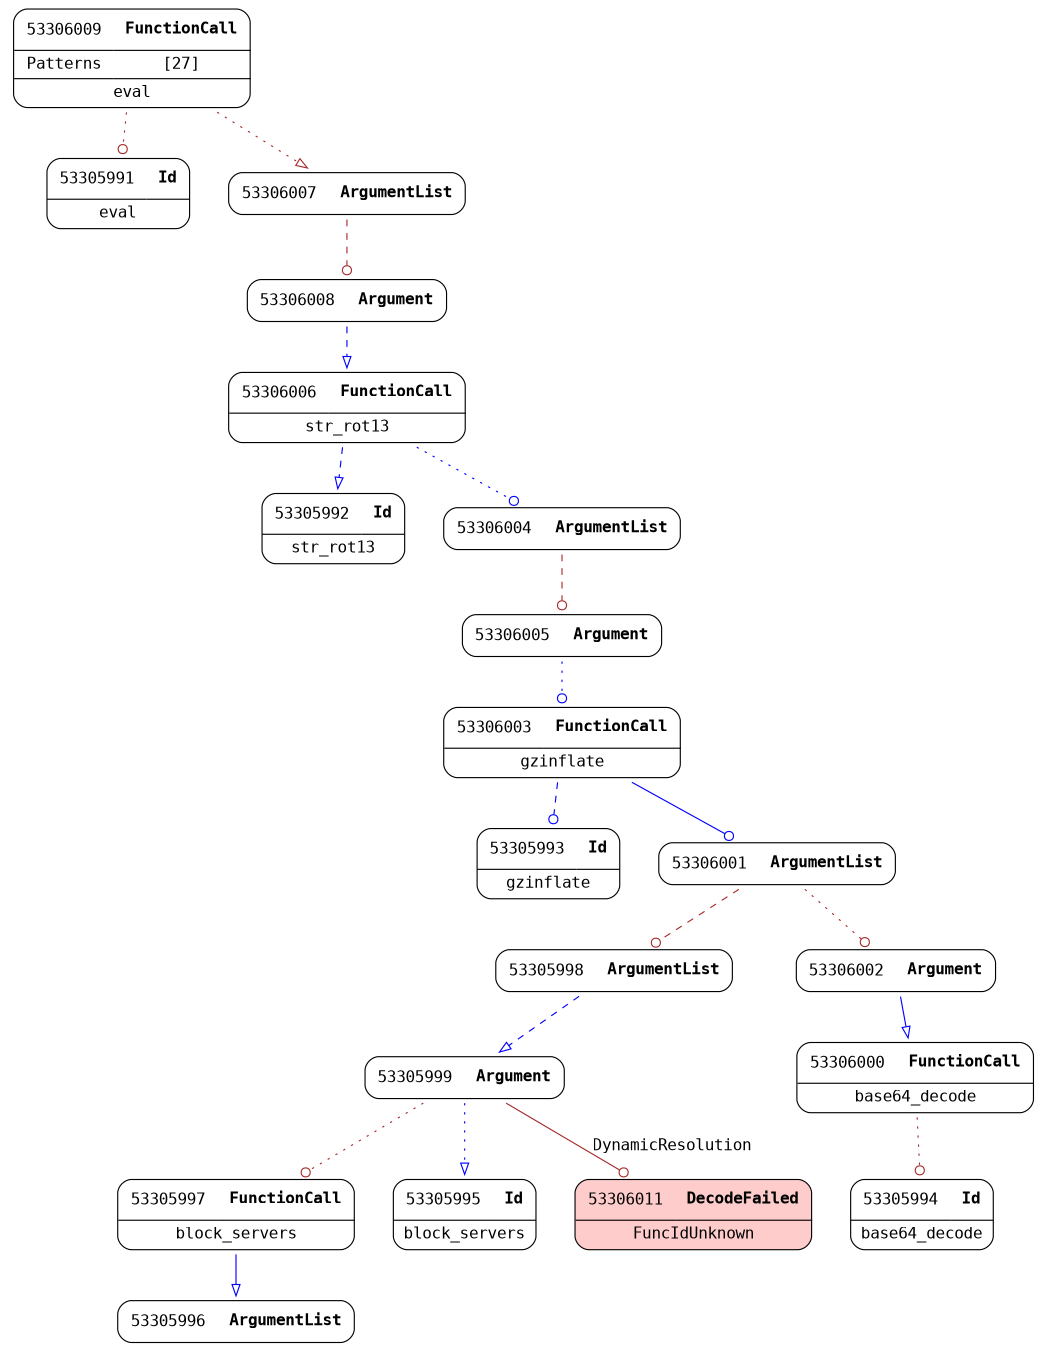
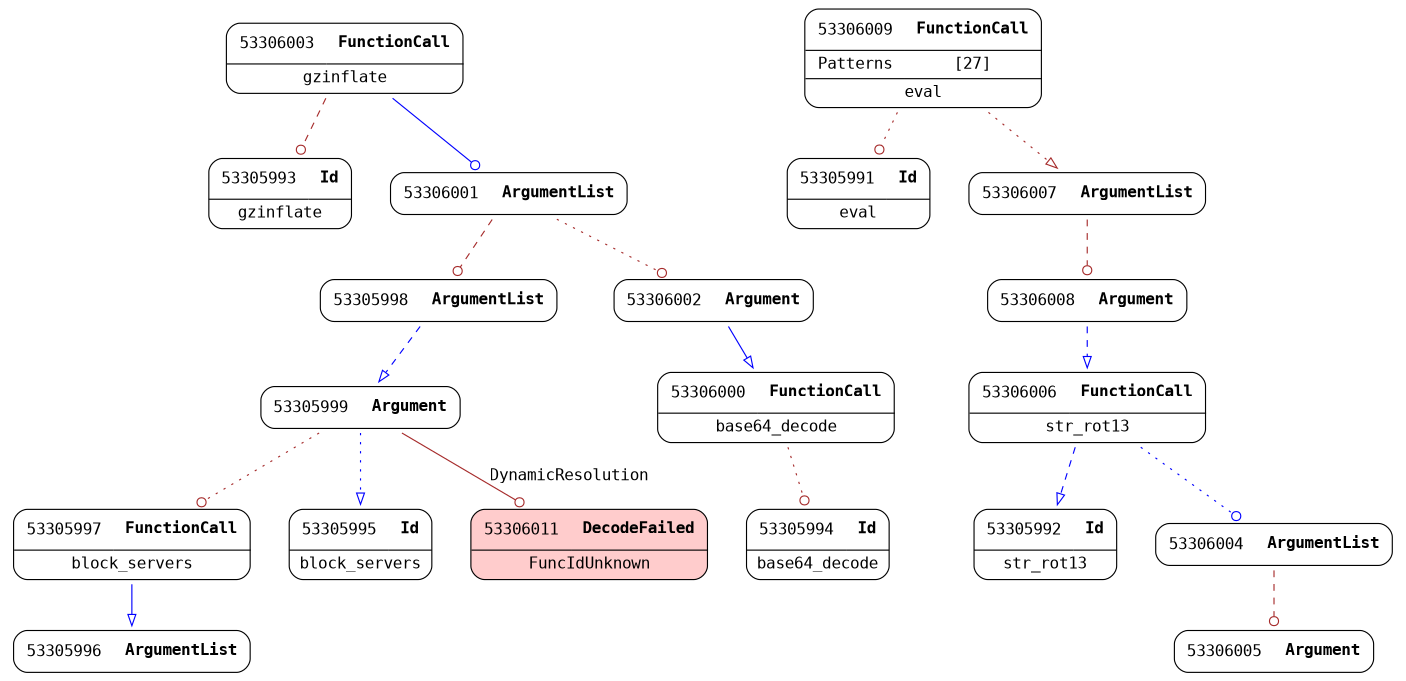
(562, 678) -> none
(556, 798) -> (314, 122)
